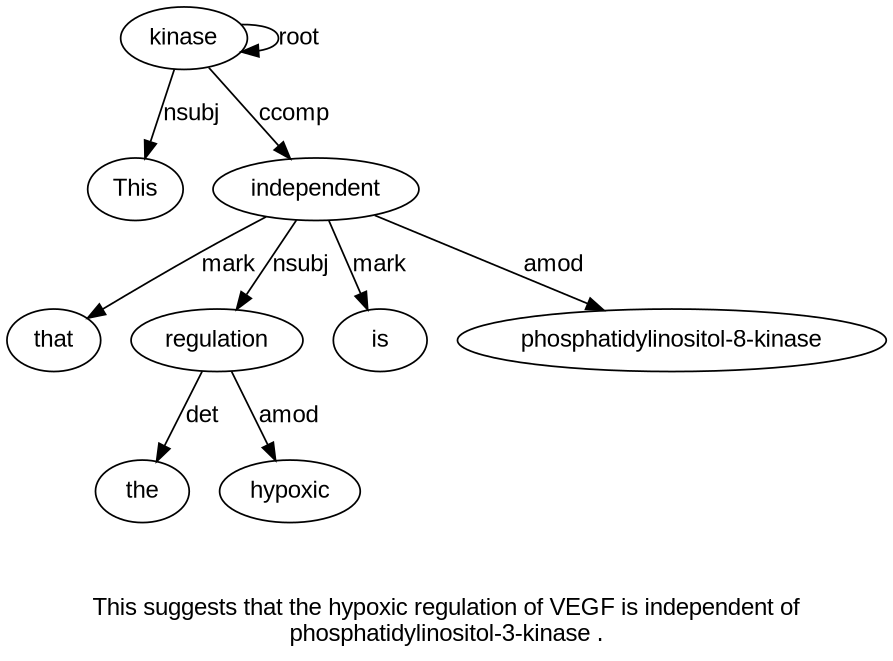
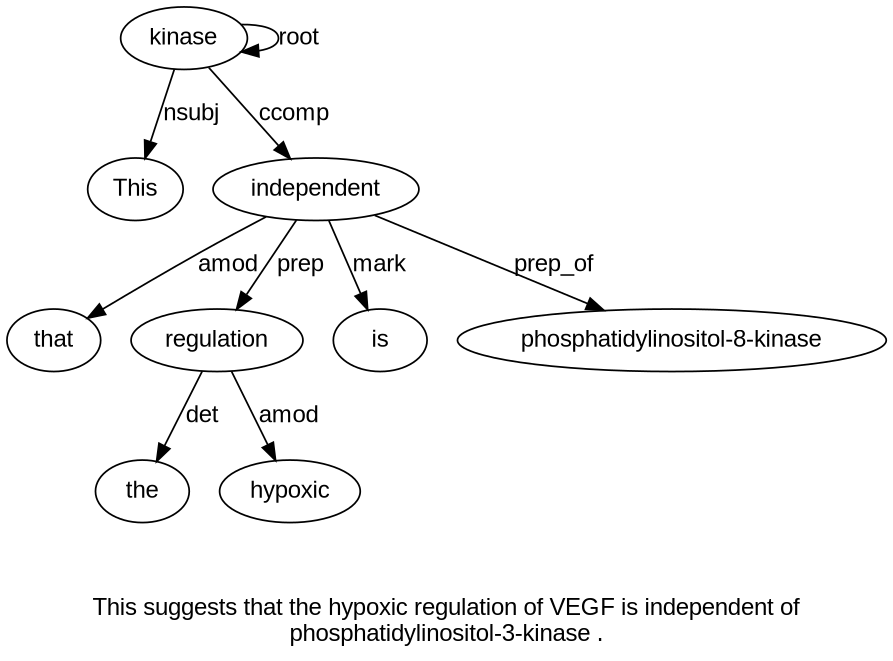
(228, 265) -> (228, 265)
(301, 265) -> (301, 265)
(554, 265) -> (554, 265)
